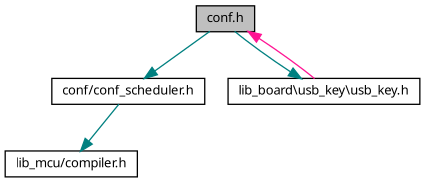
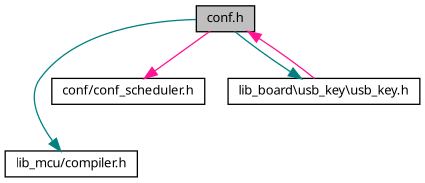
(182, 51) -> (182, 51)
(104, 123) -> (80, 45)
